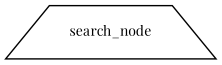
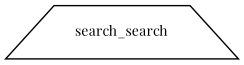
(111, 32) -> (122, 32)
